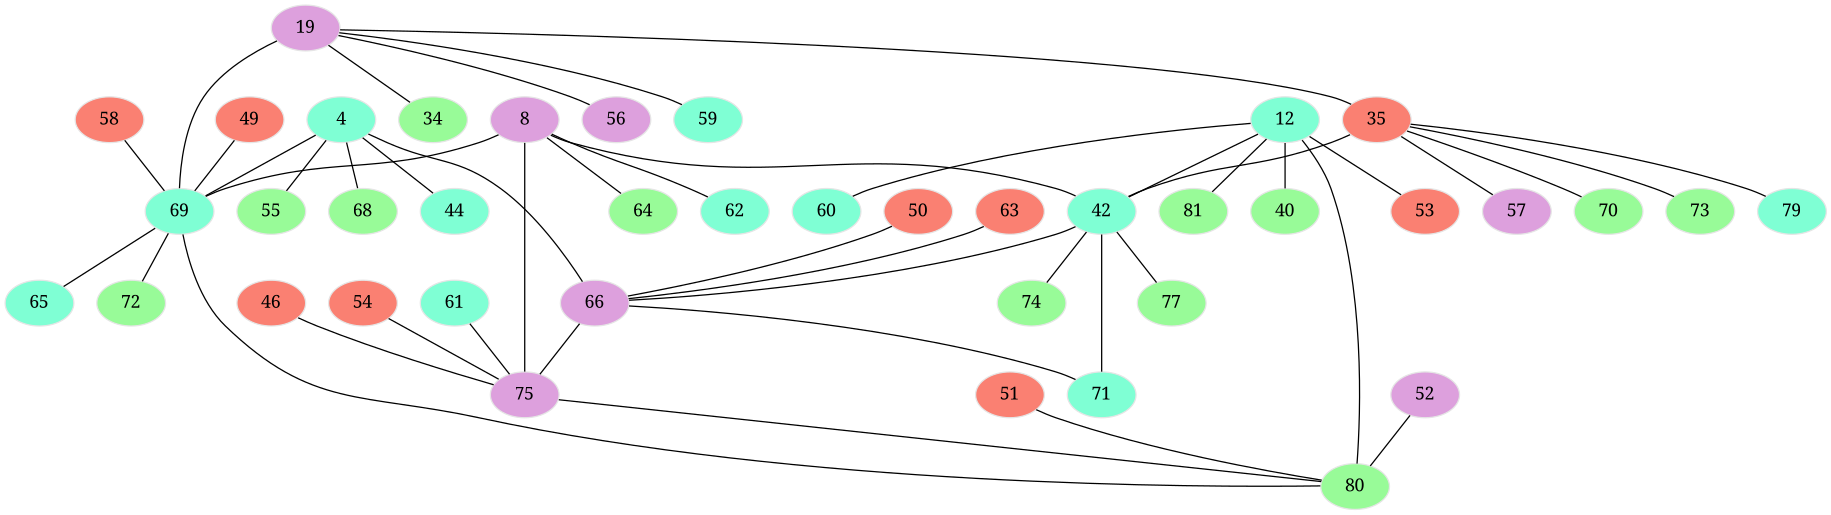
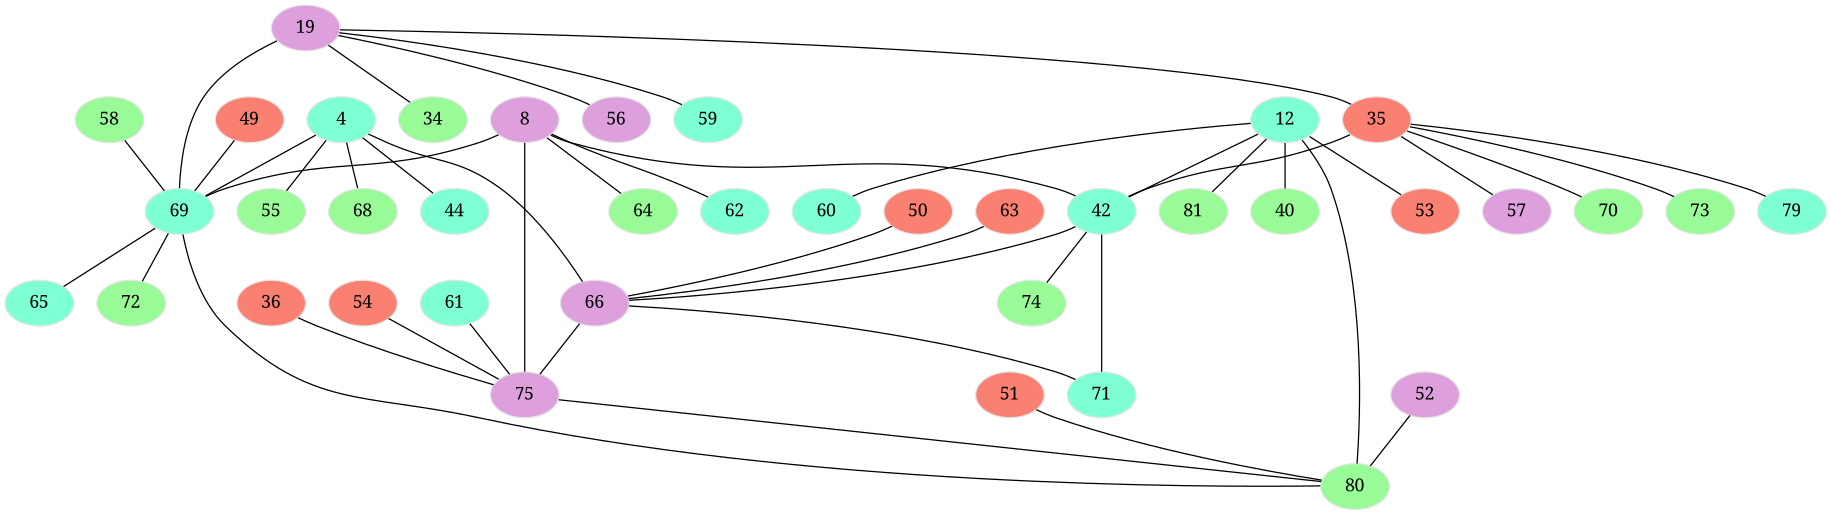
(110, 120) -> (110, 120)
(271, 303) -> (271, 303)
(1172, 303) -> none
